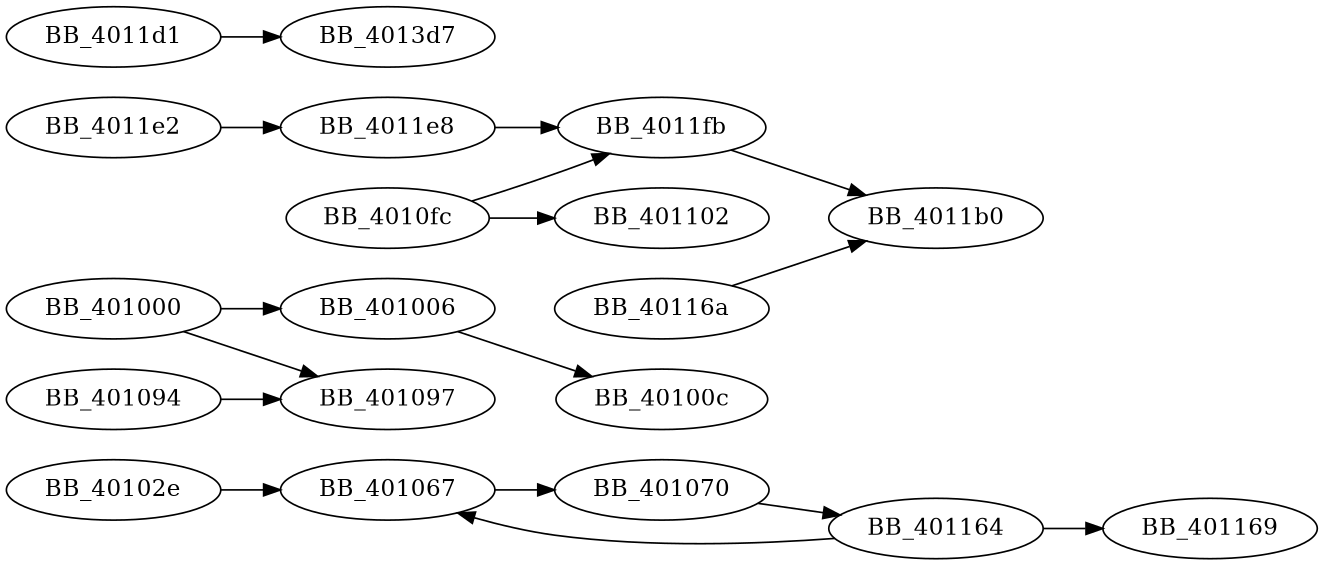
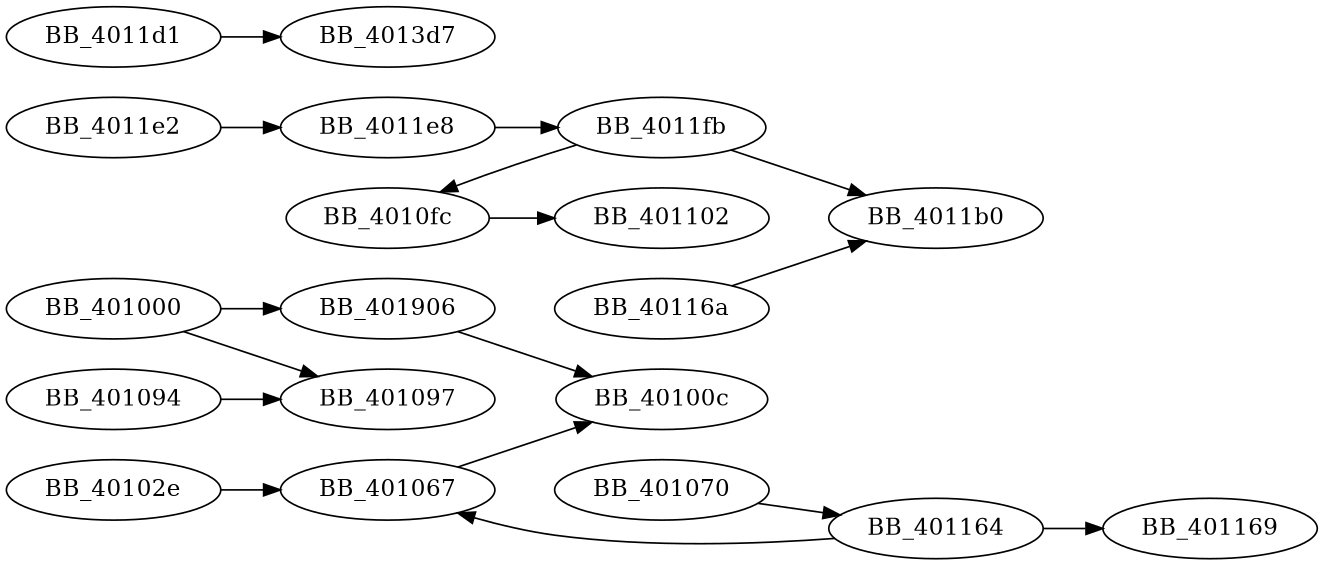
(533, 181) -> (516, 164)
(388, 309) -> (388, 309)
(516, 490) -> (517, 447)
